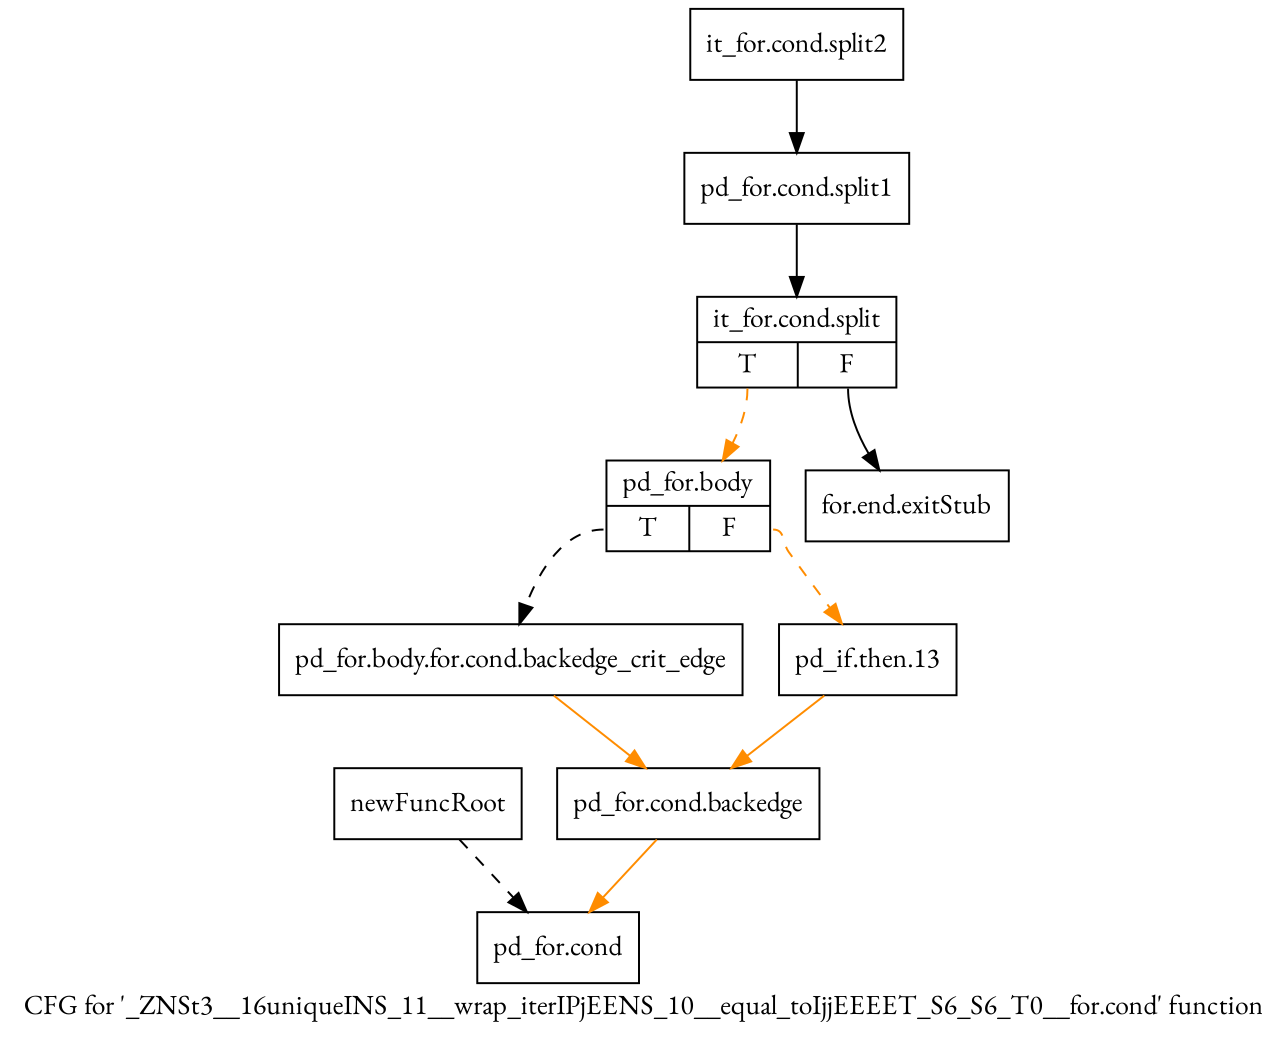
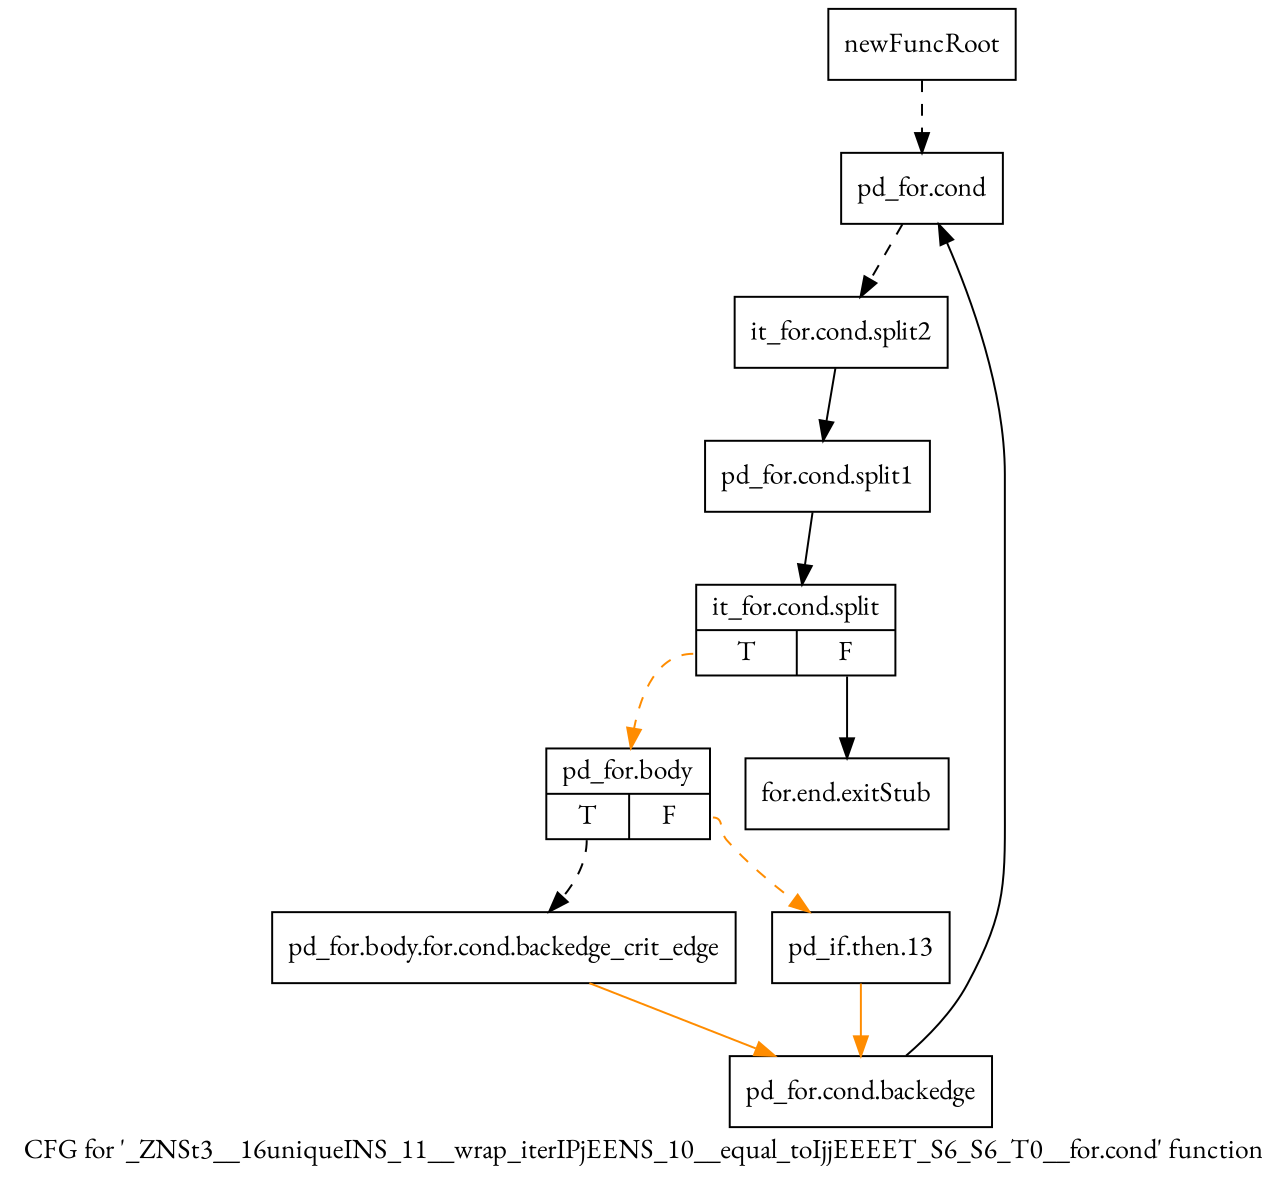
none -> (887, 252)
(630, 868) -> (1005, 660)
